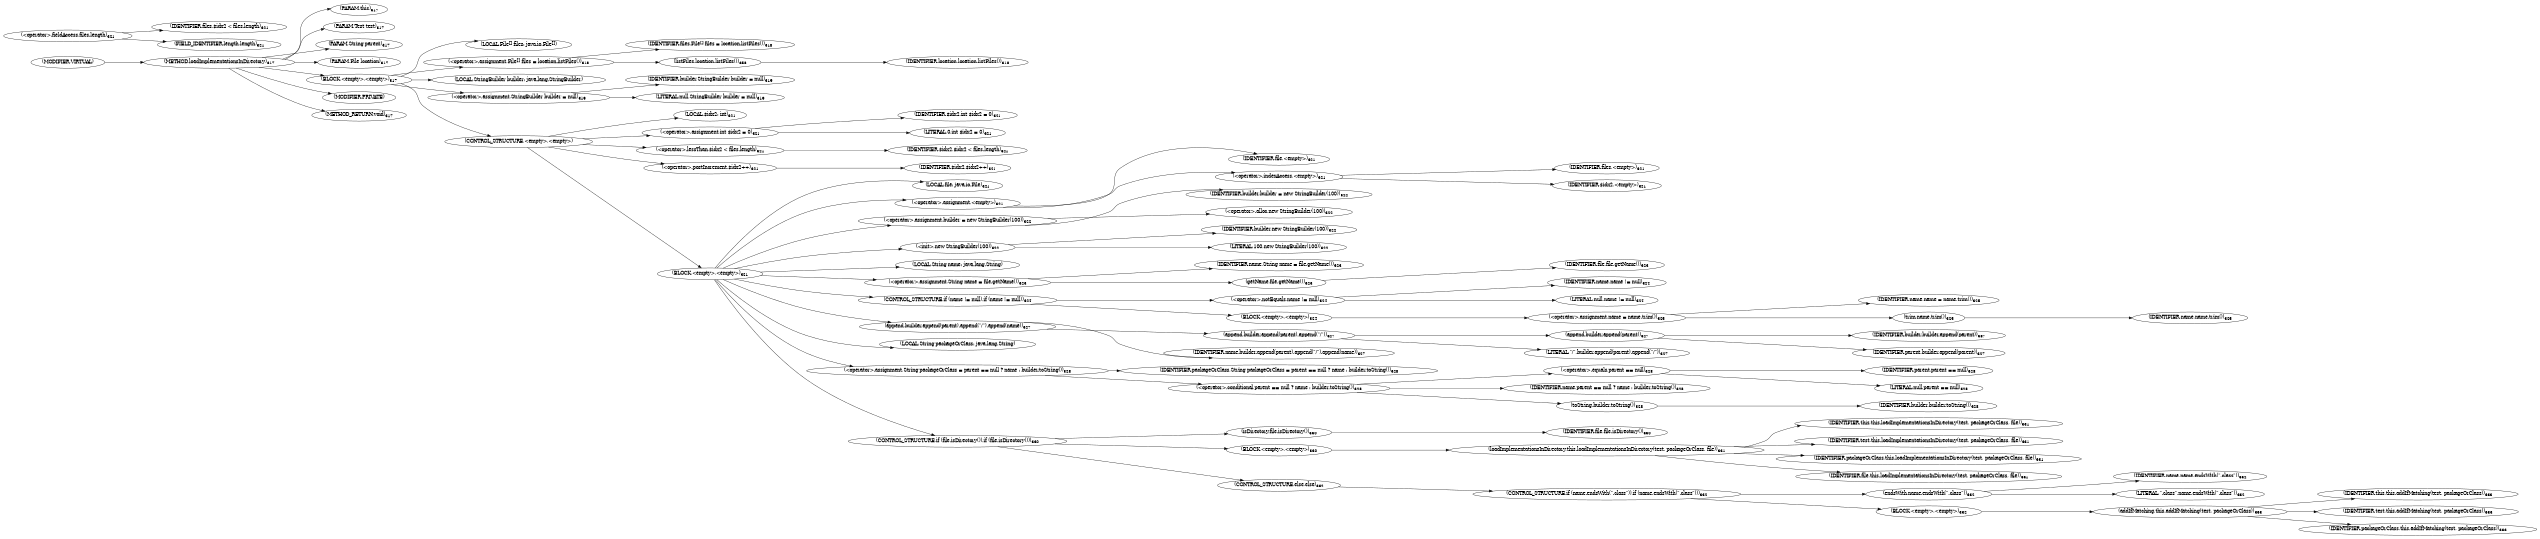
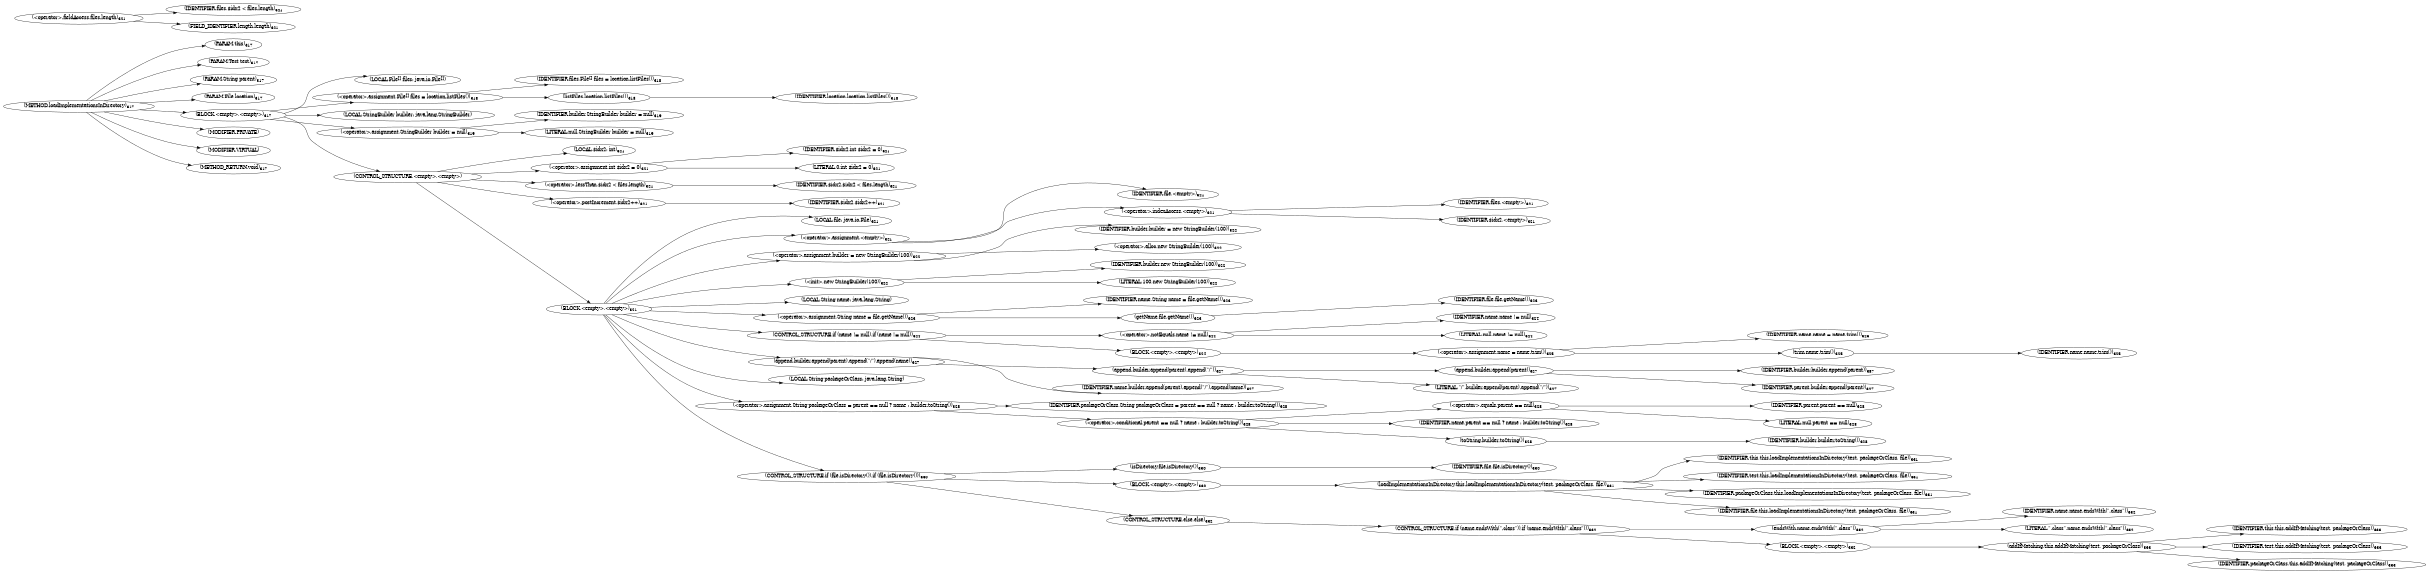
(123, 62) -> (143, 134)
(743, 62) -> (632, 97)
